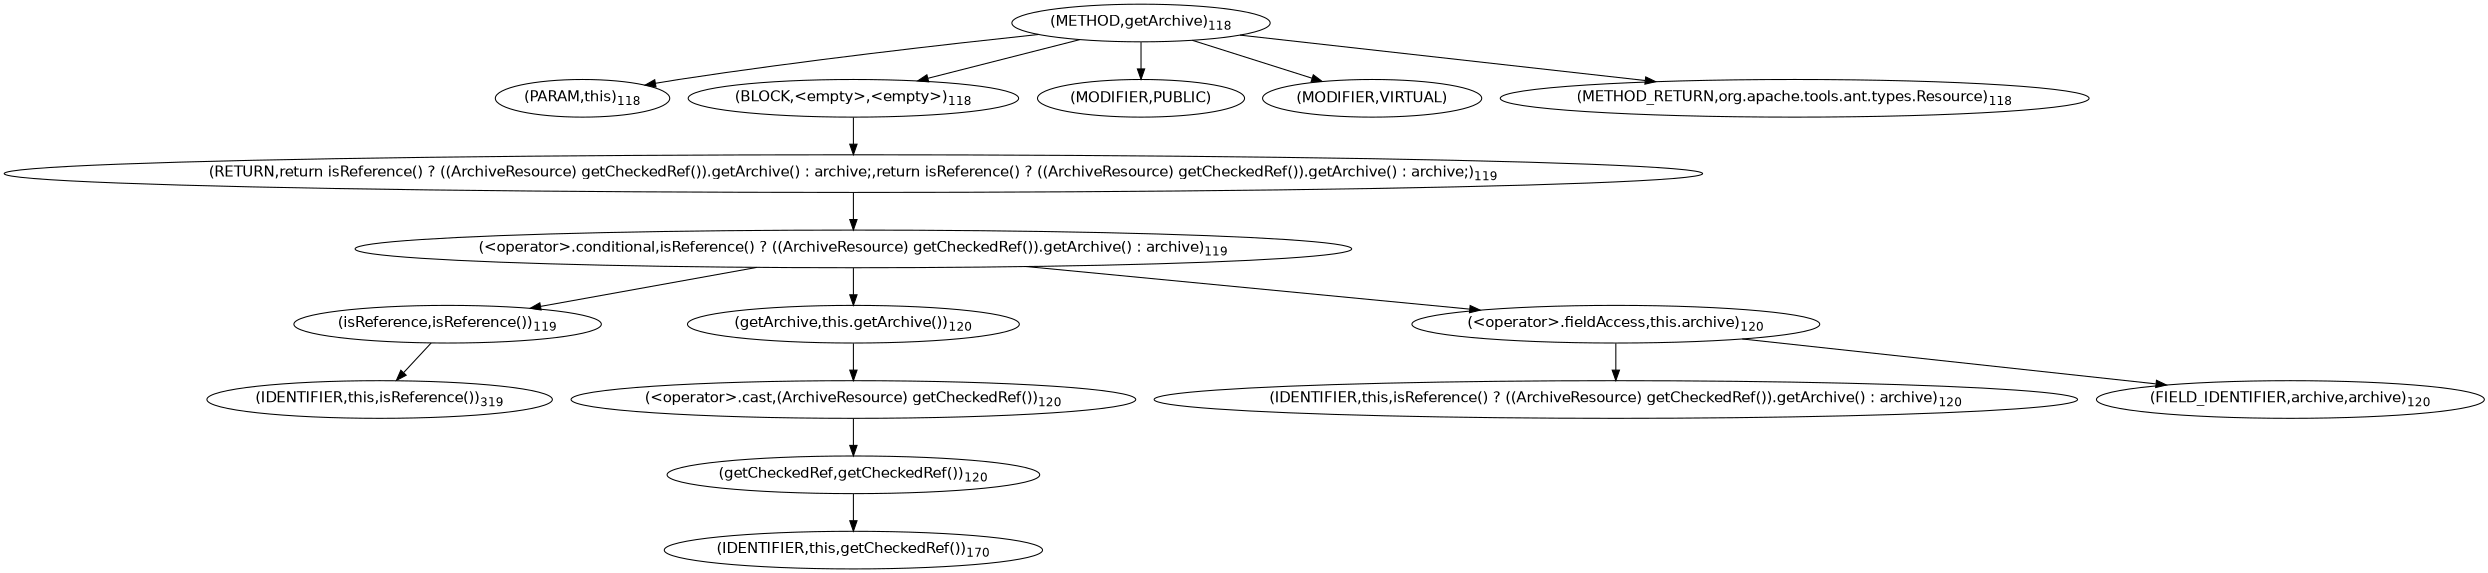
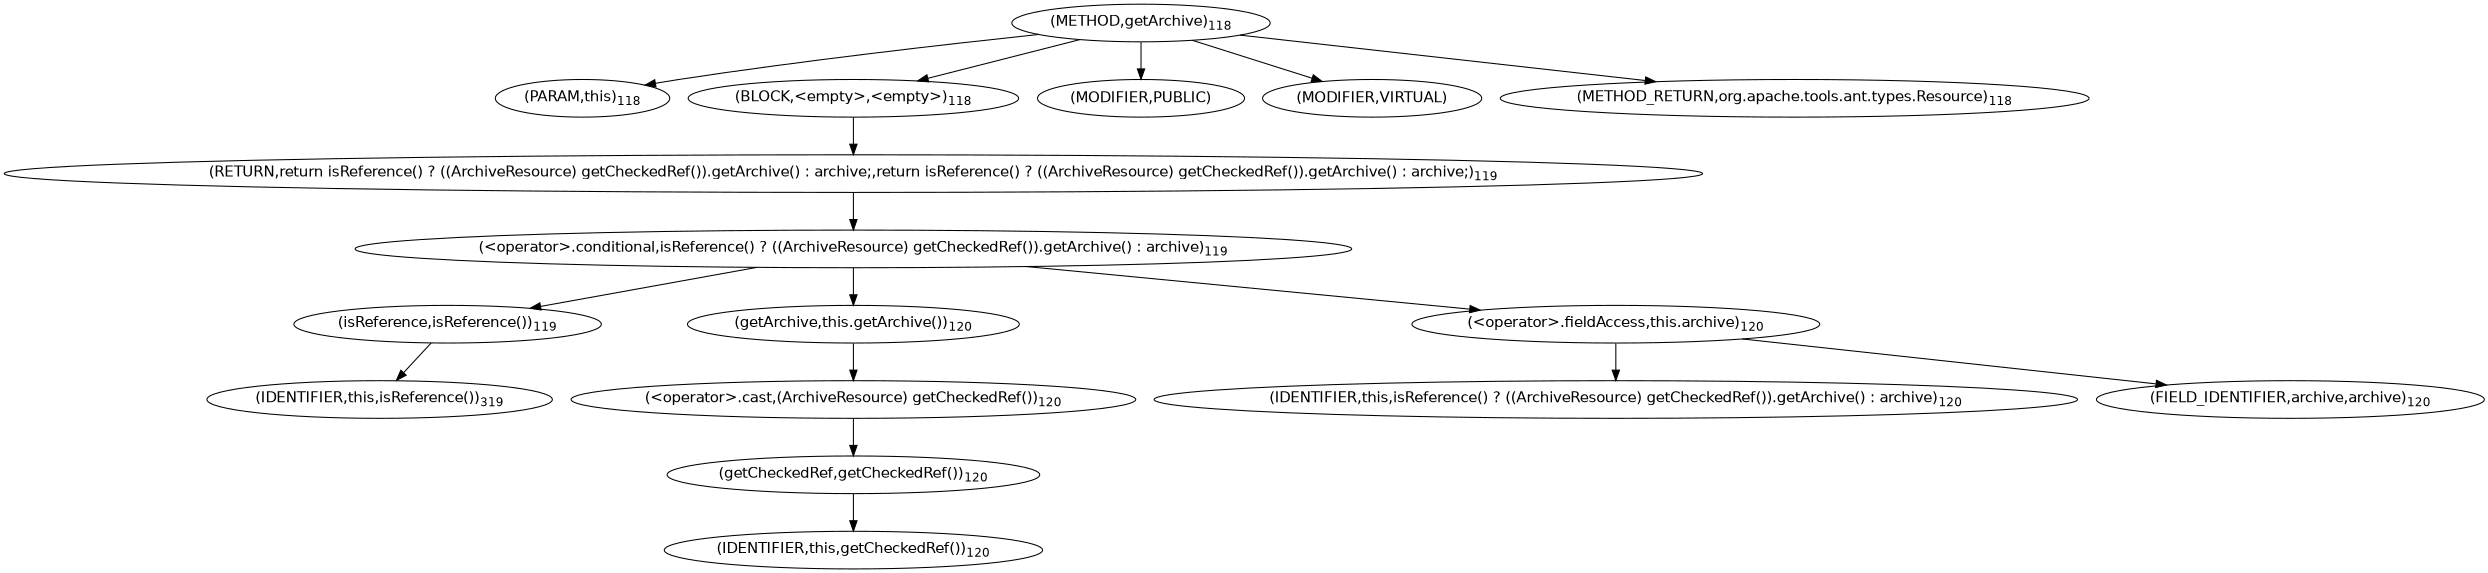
(978, 549) -> (978, 549)
